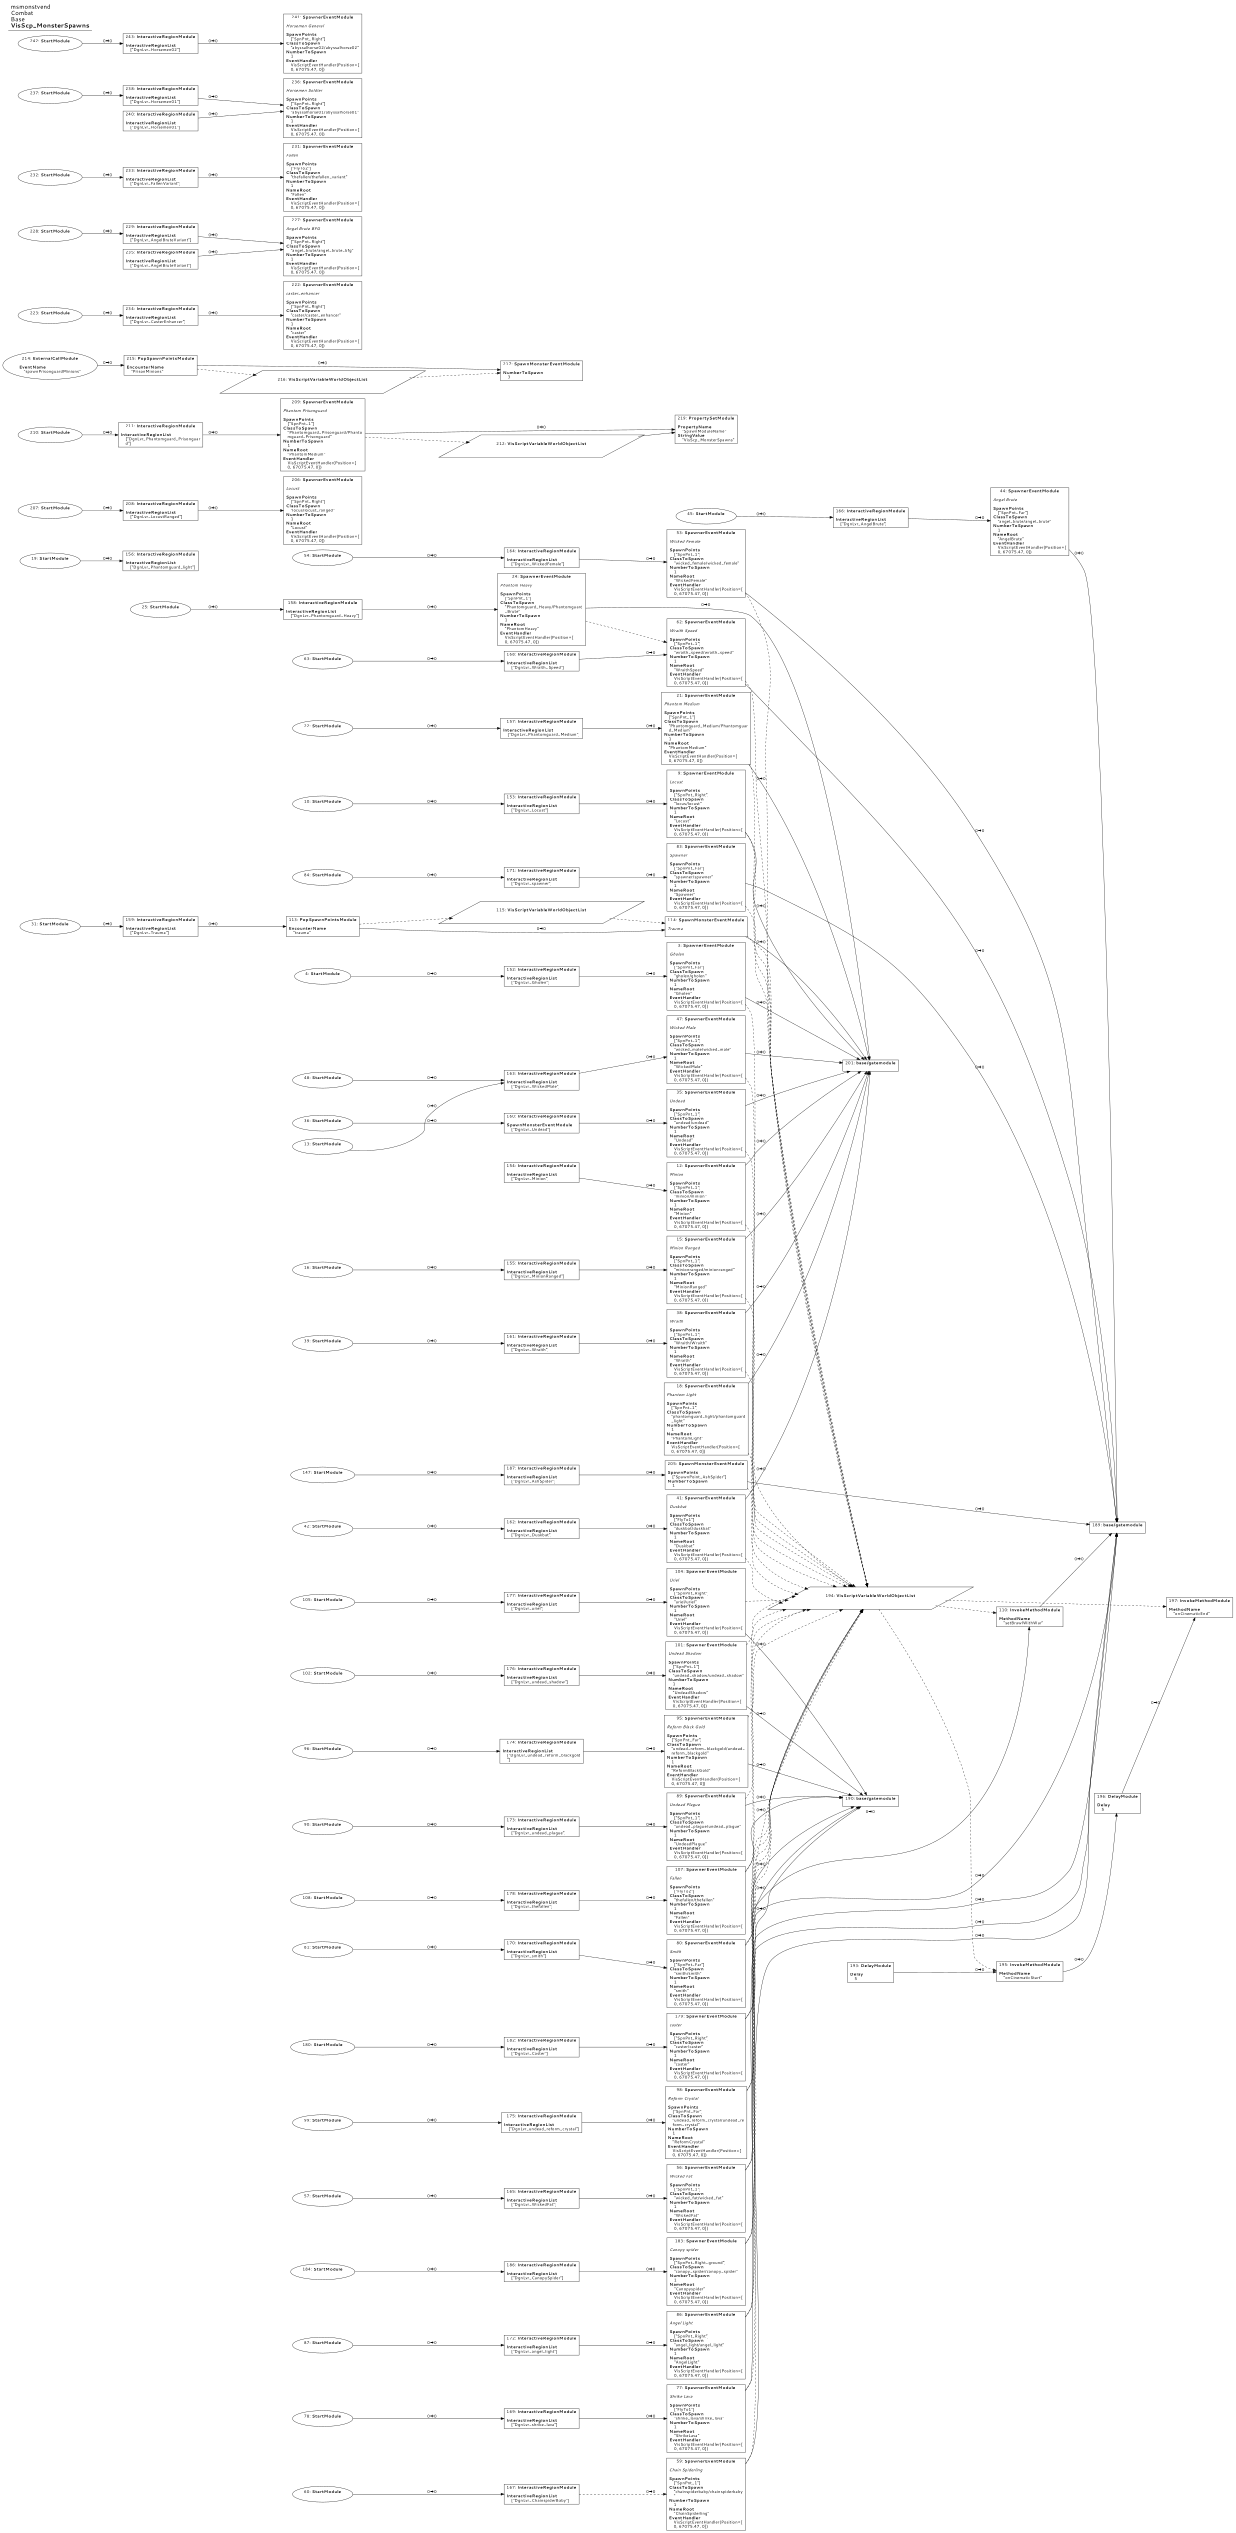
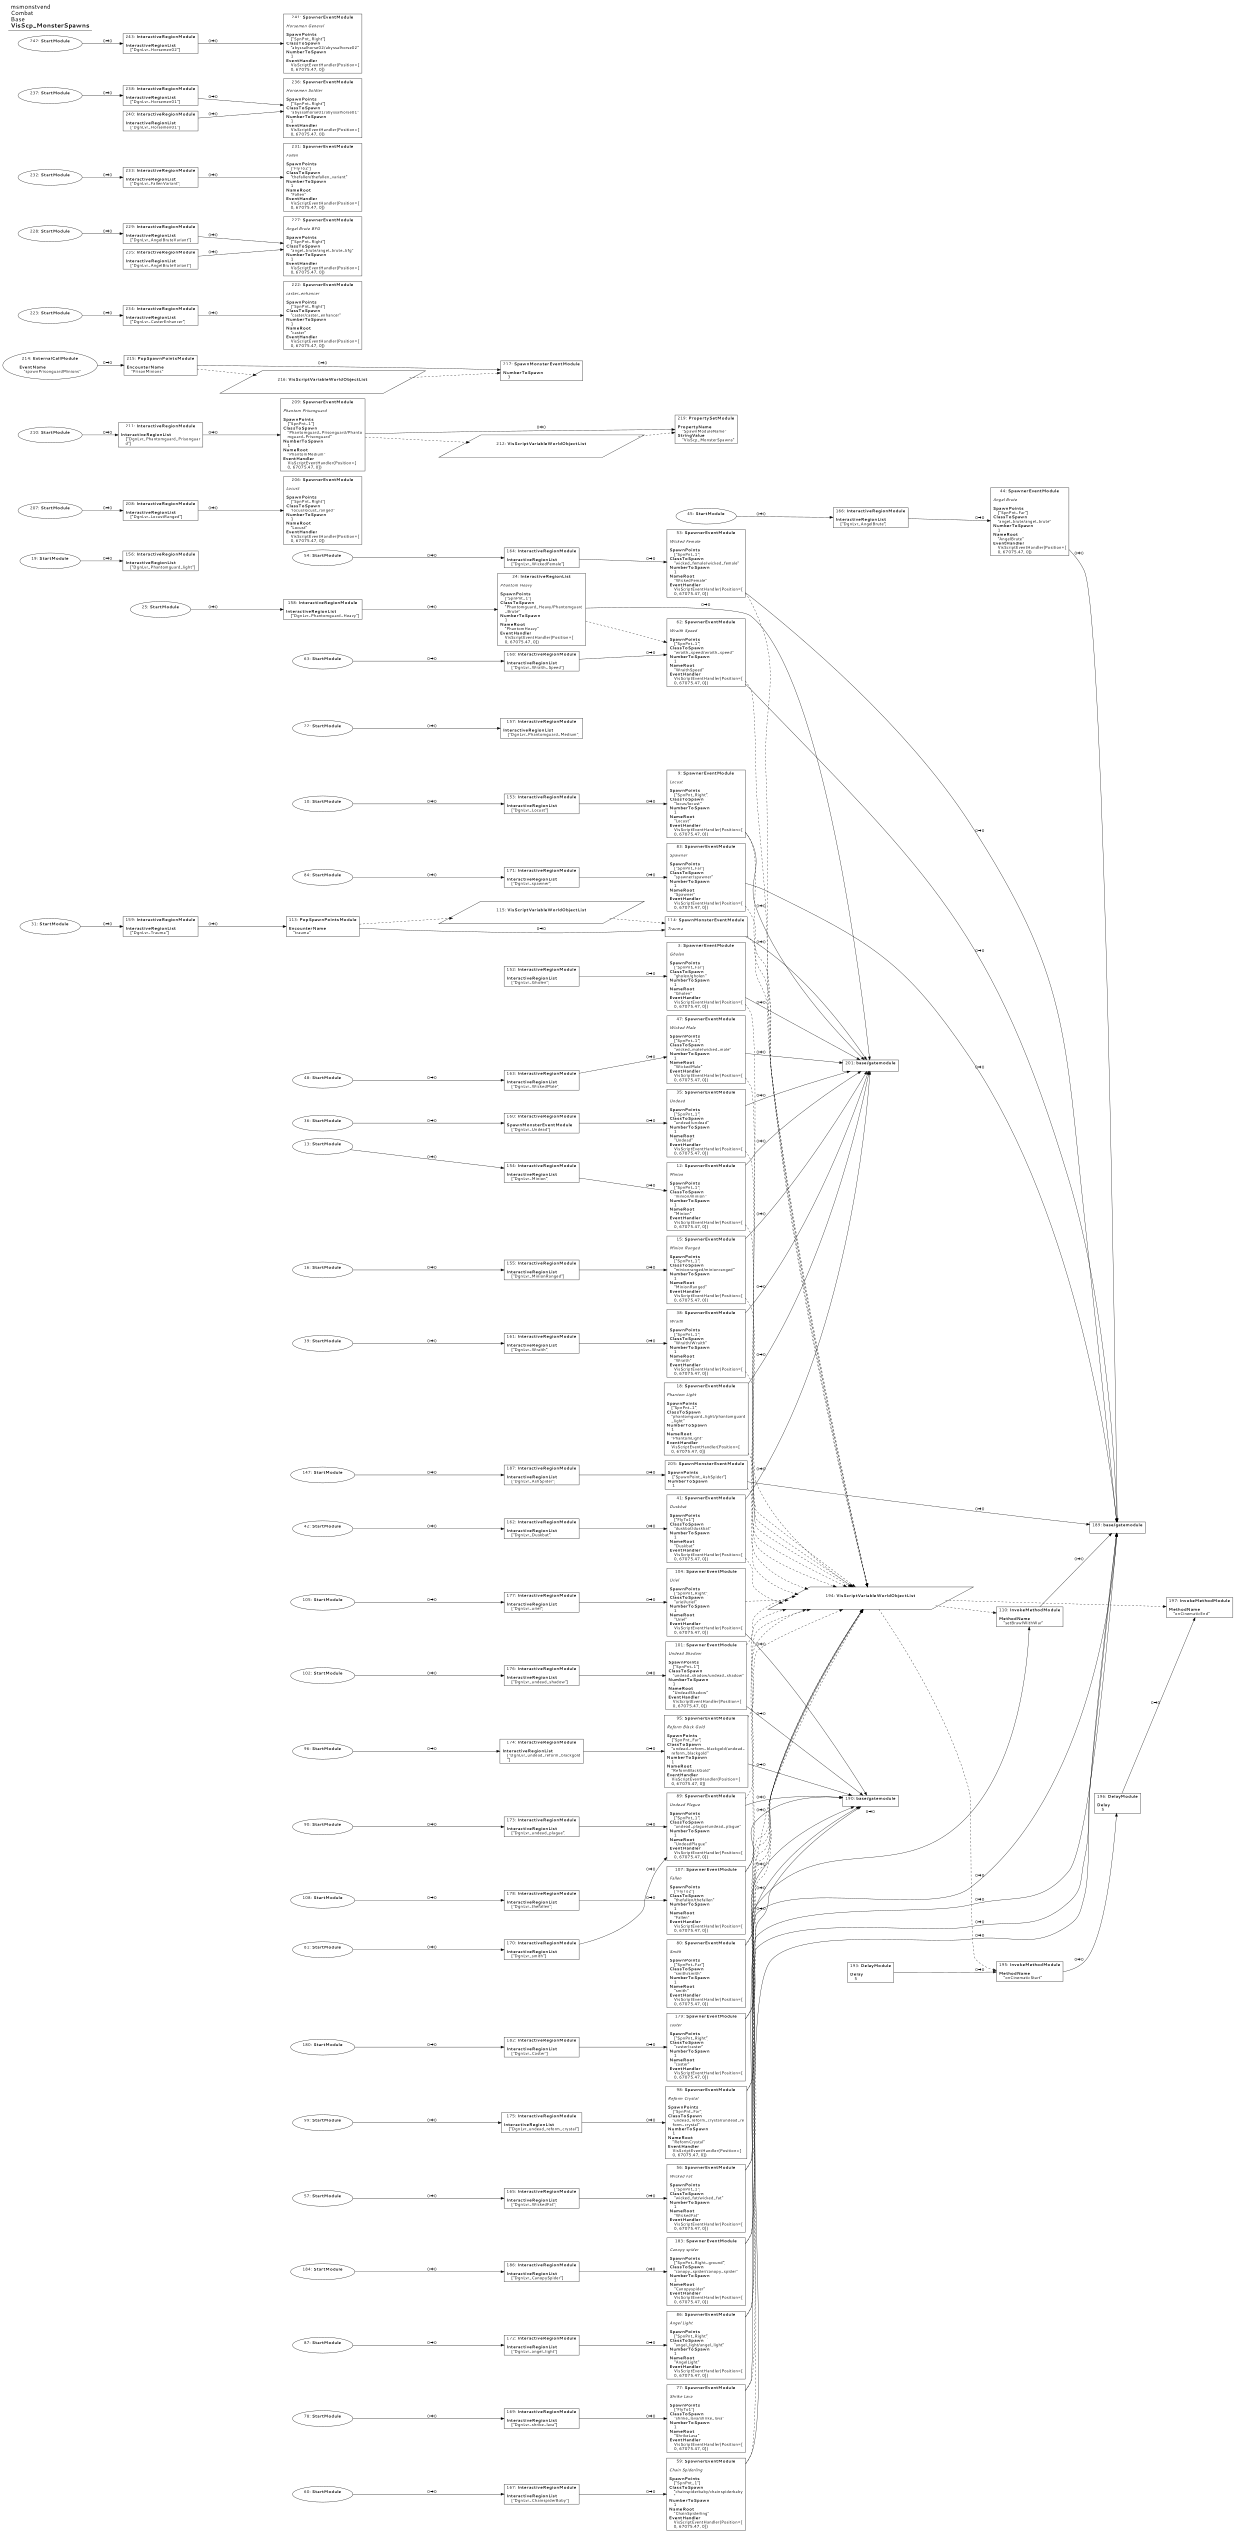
(655, 435) -> (655, 435)
(546, 576) -> (546, 576)
(706, 728) -> none
(323, 976) -> none
(425, 1127) -> (426, 1159)
(621, 1961) -> (637, 1917)
(621, 2494) -> (621, 2494)
